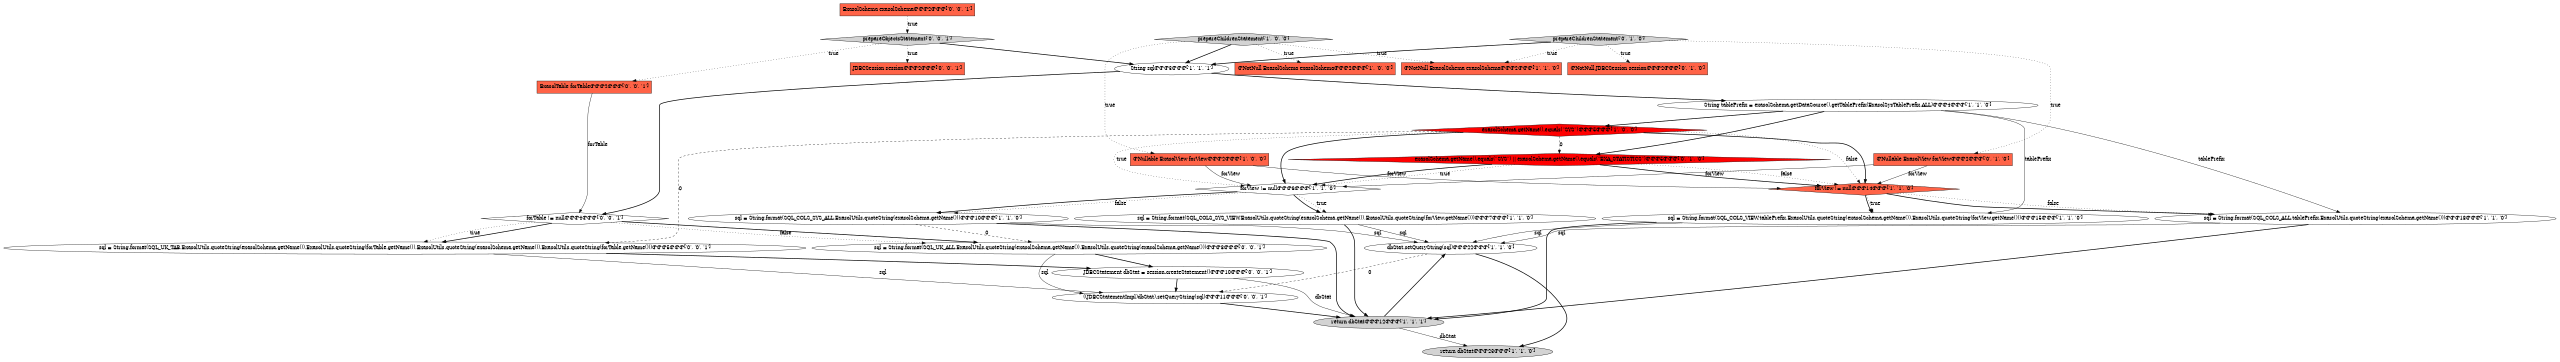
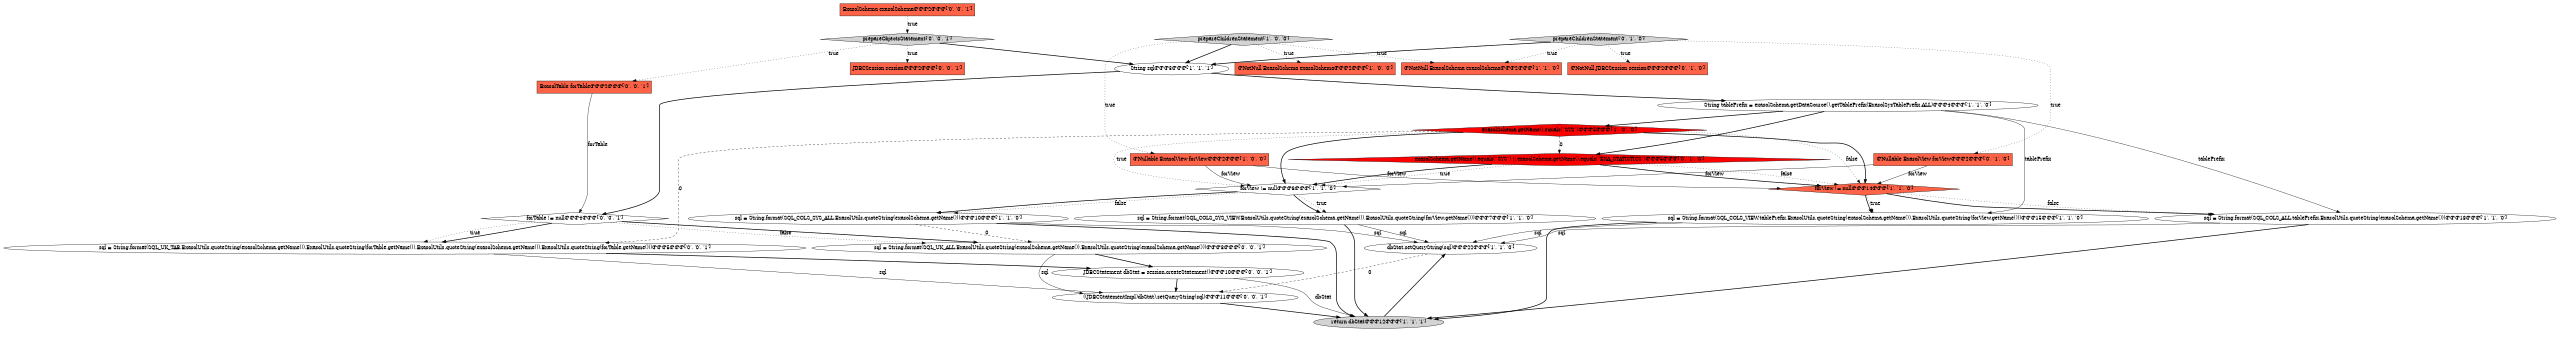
(1488, 352) -> none
